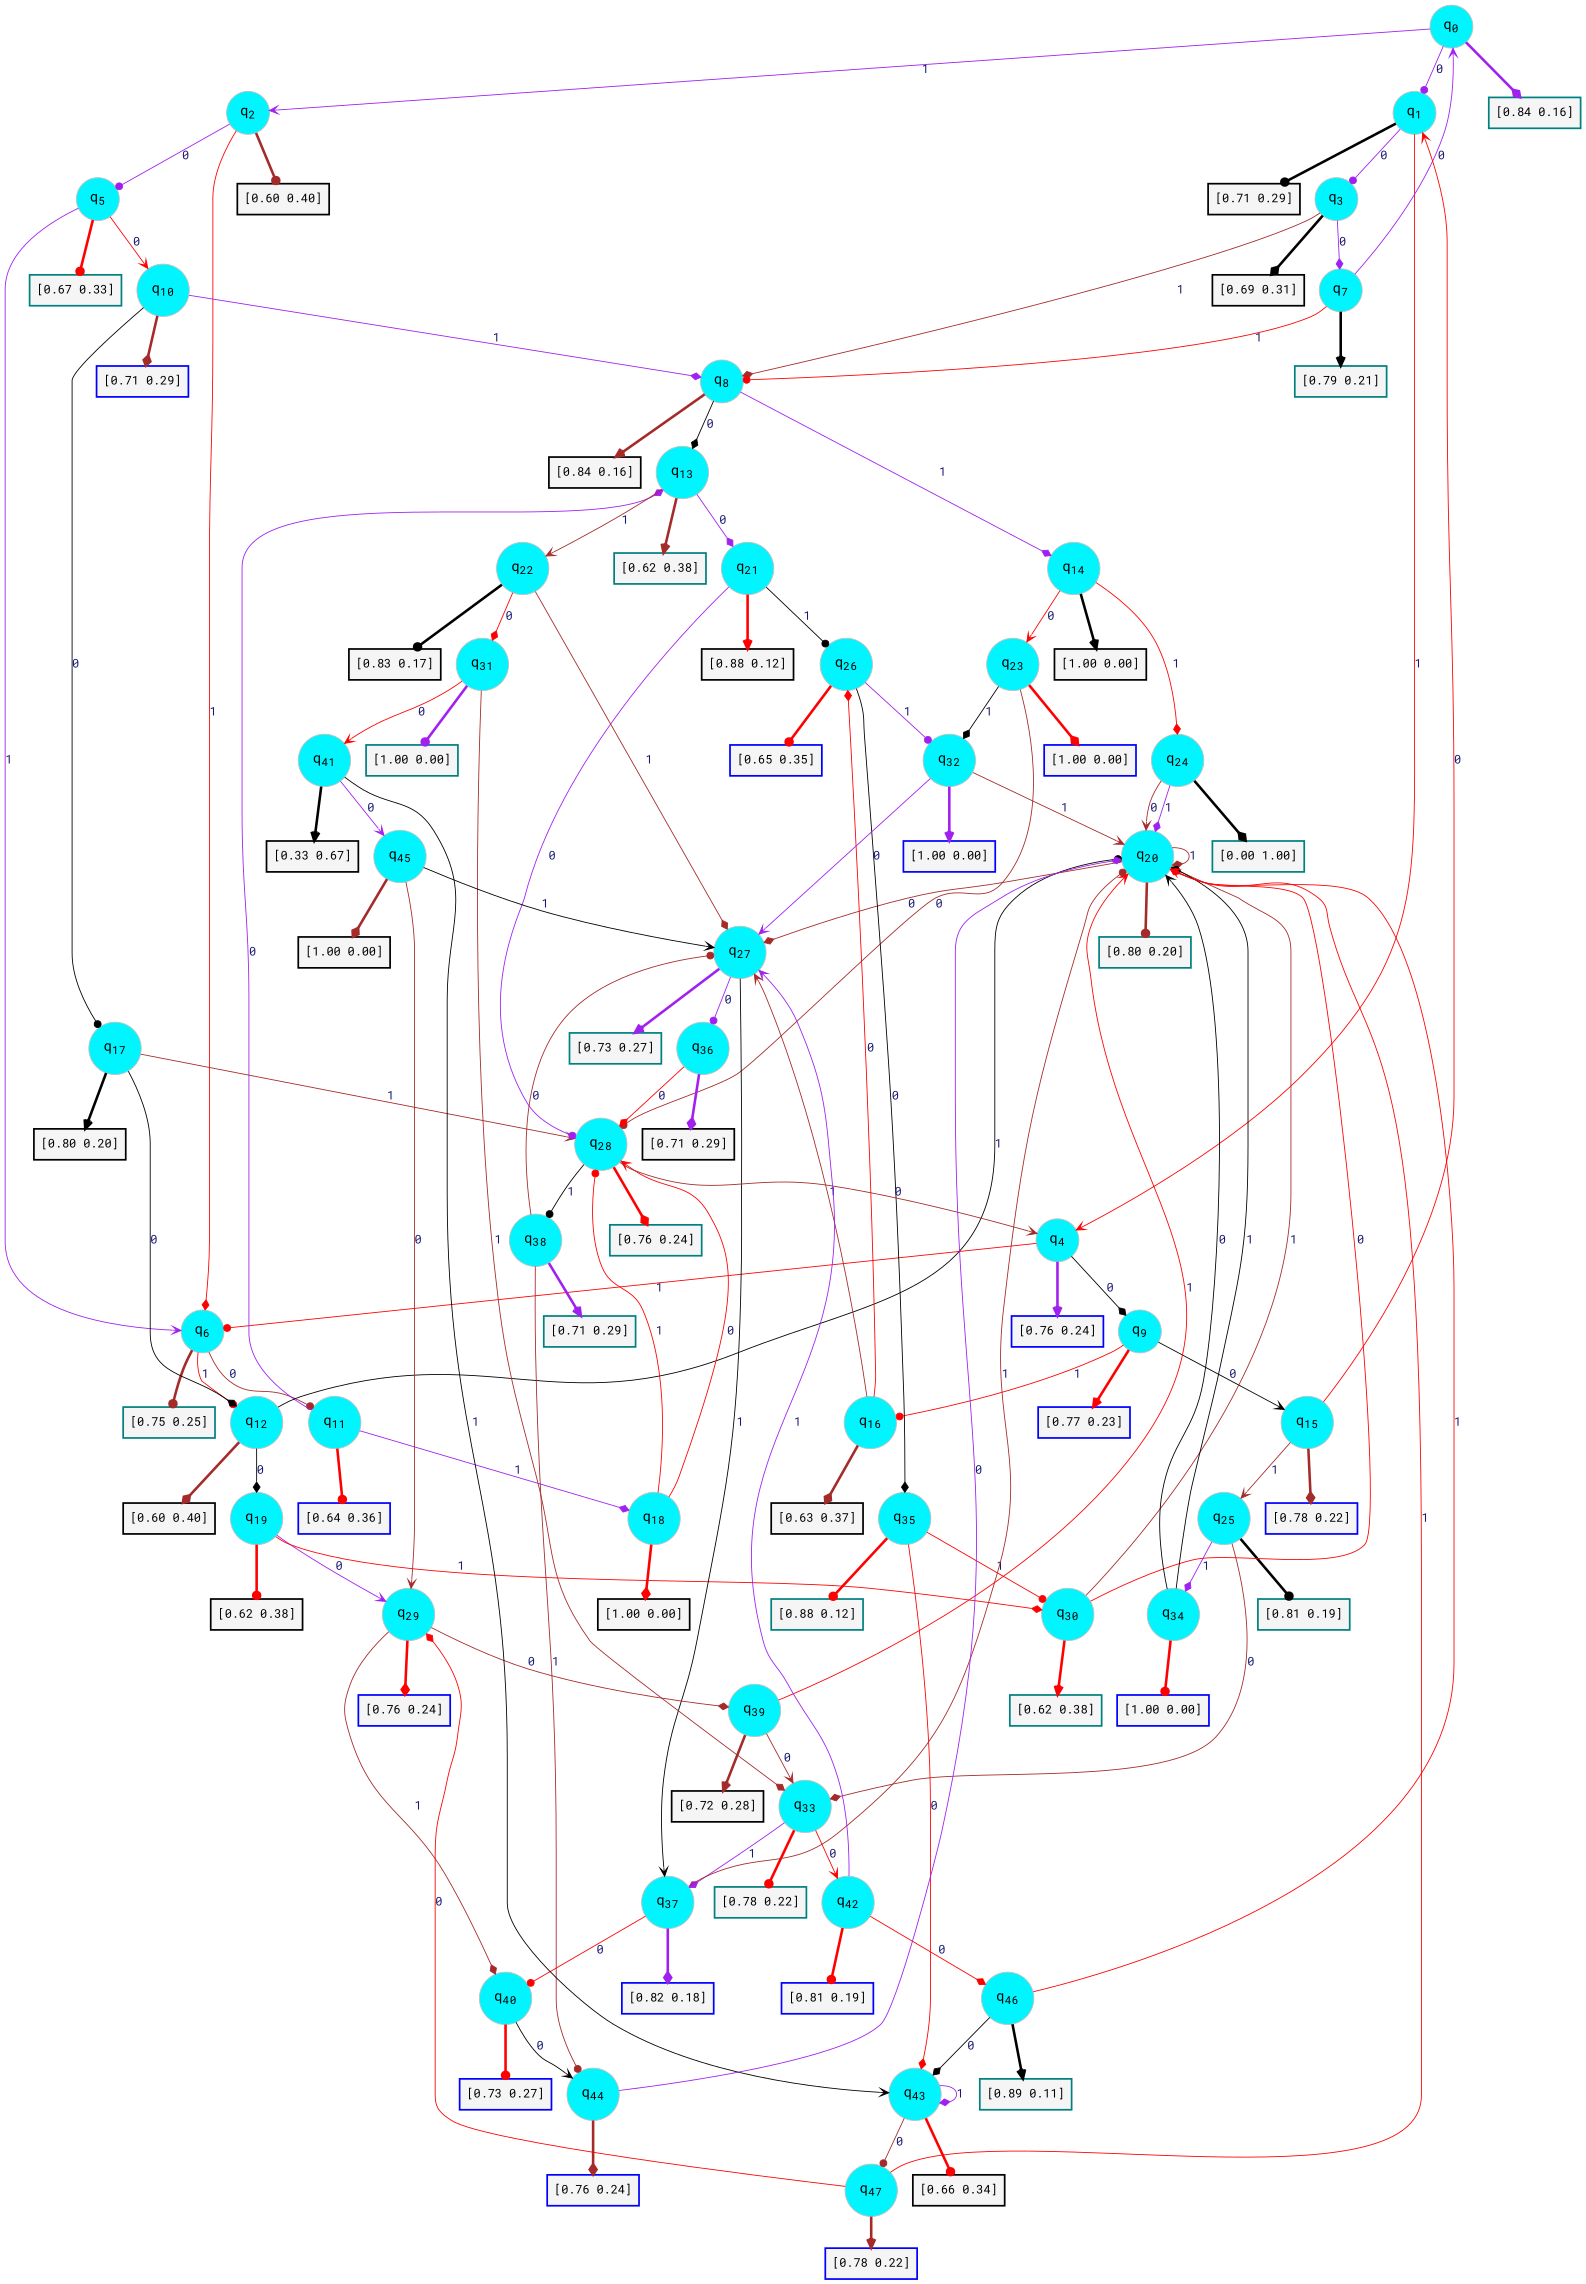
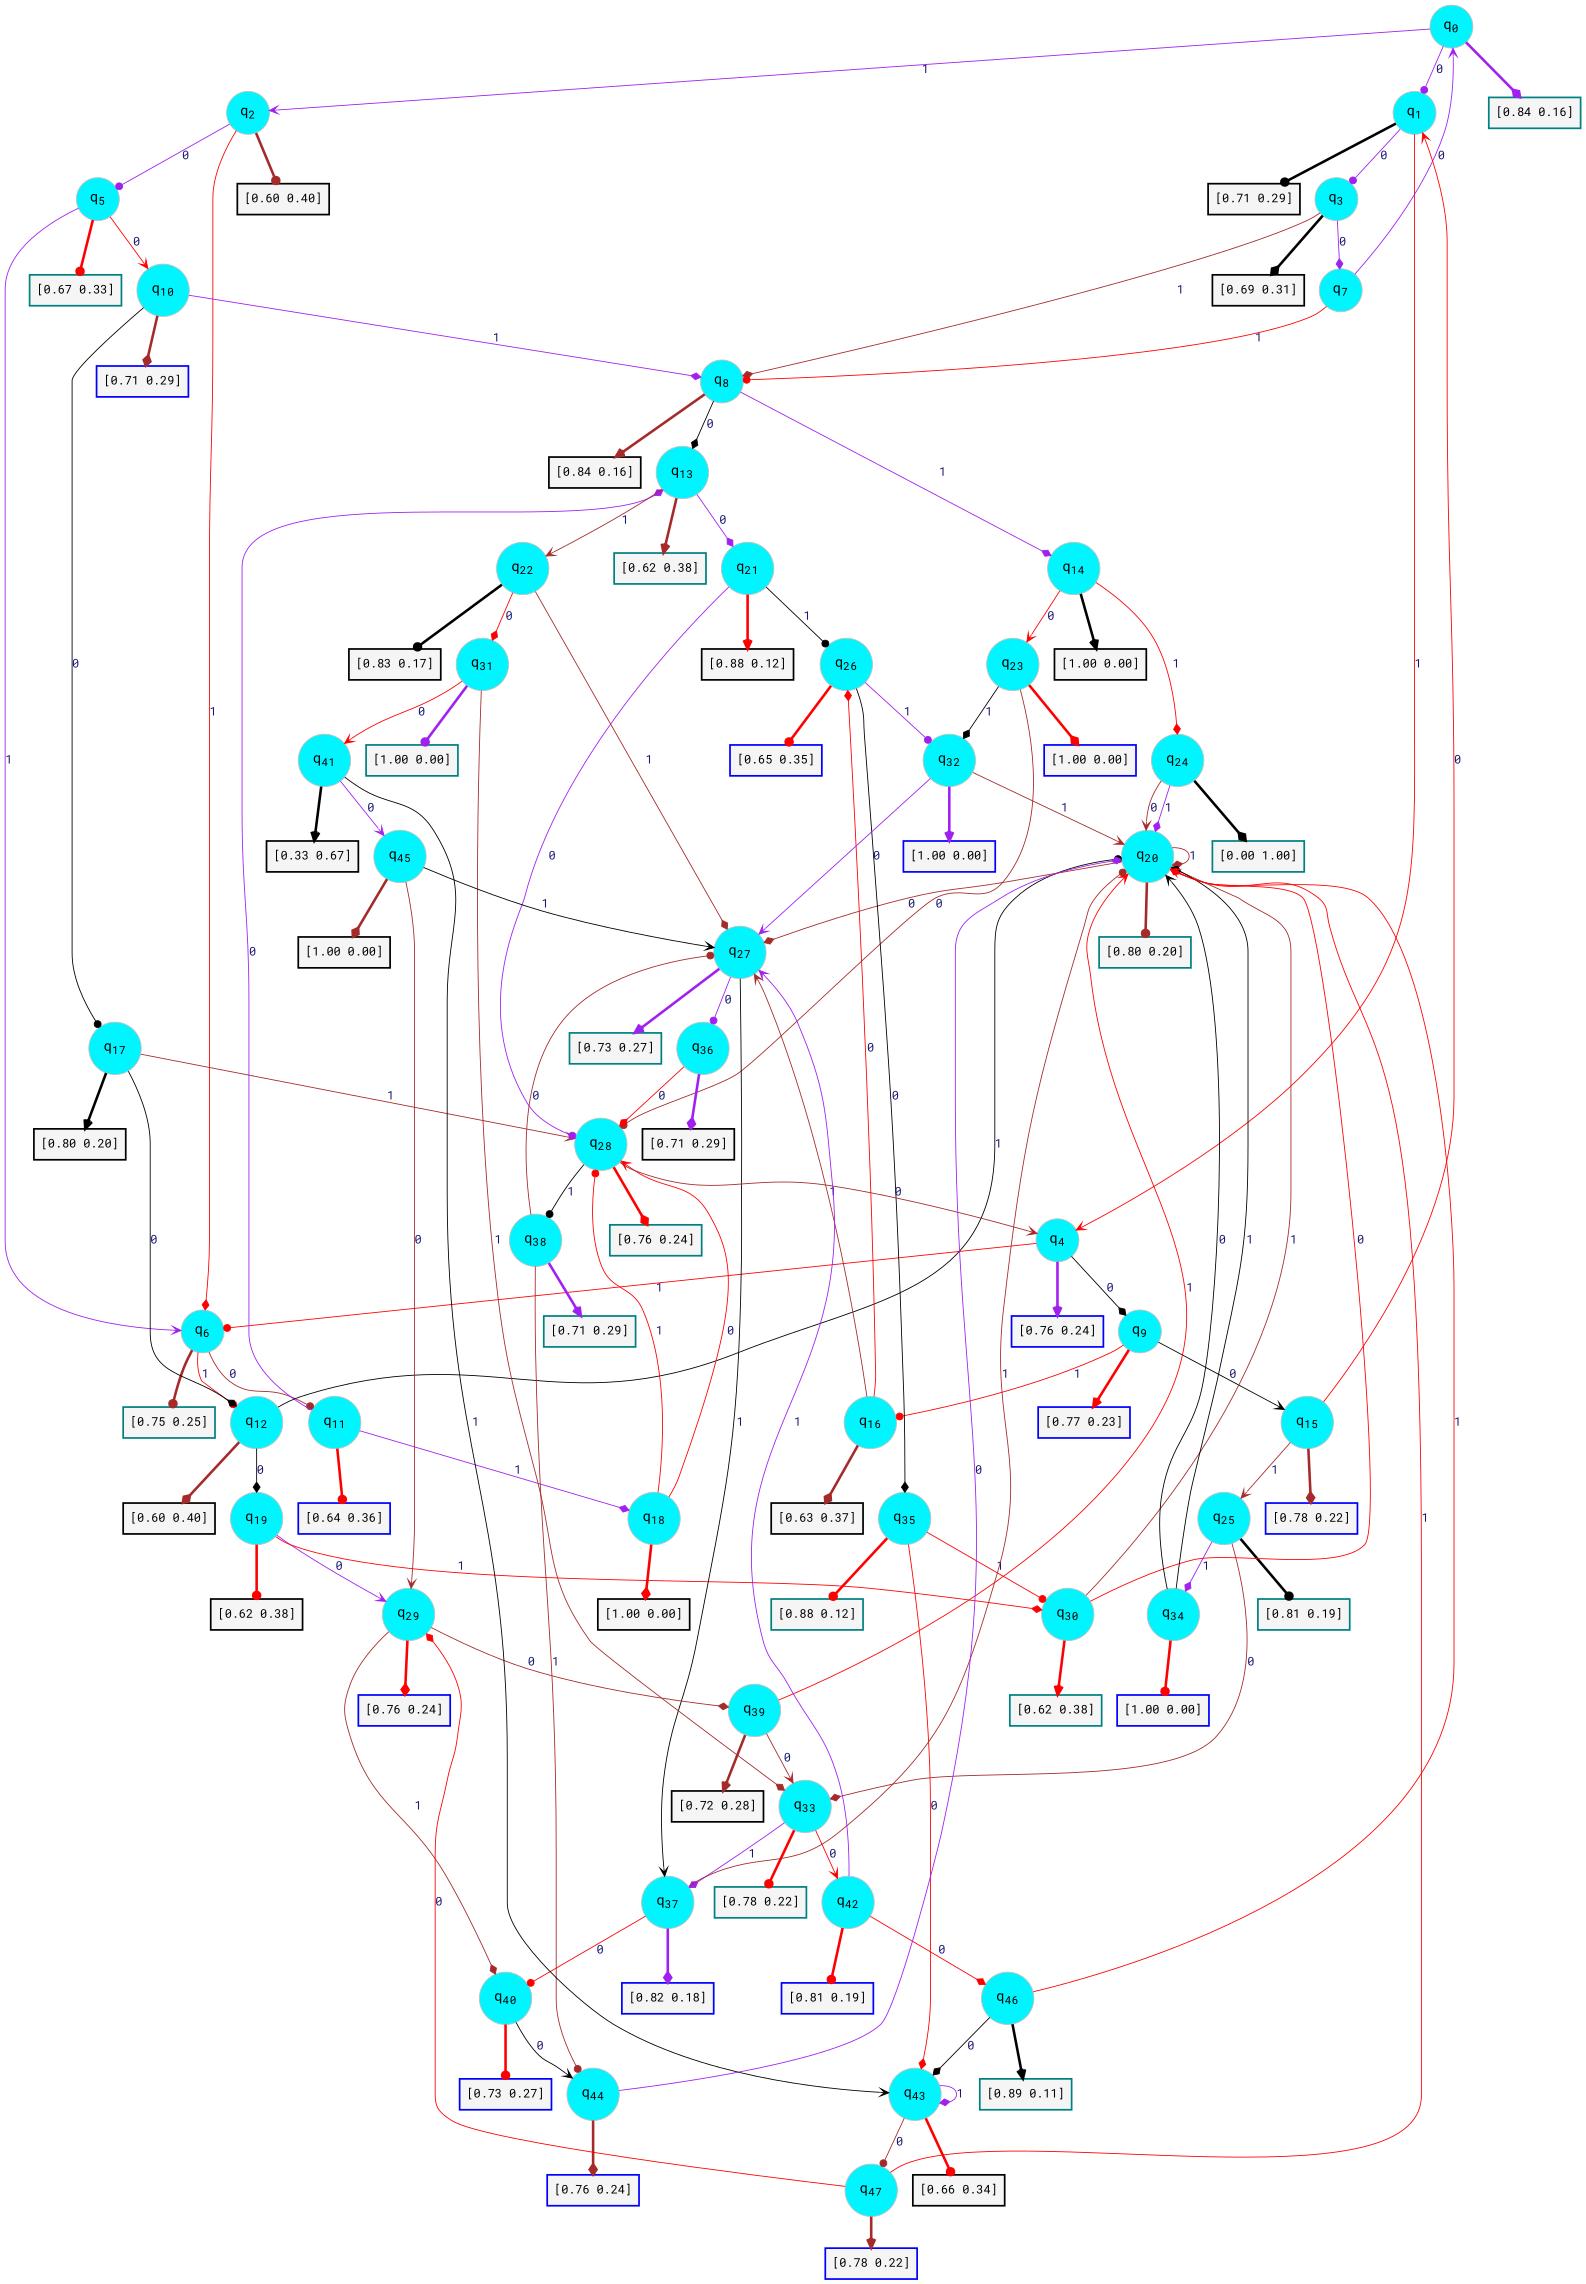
(1341, 381) -> none
